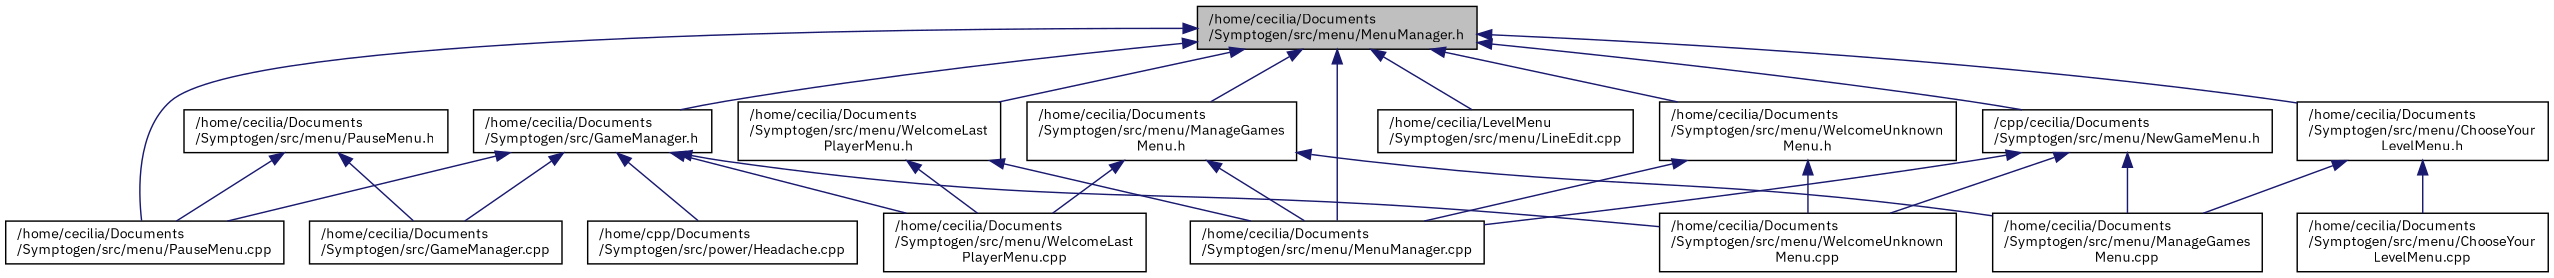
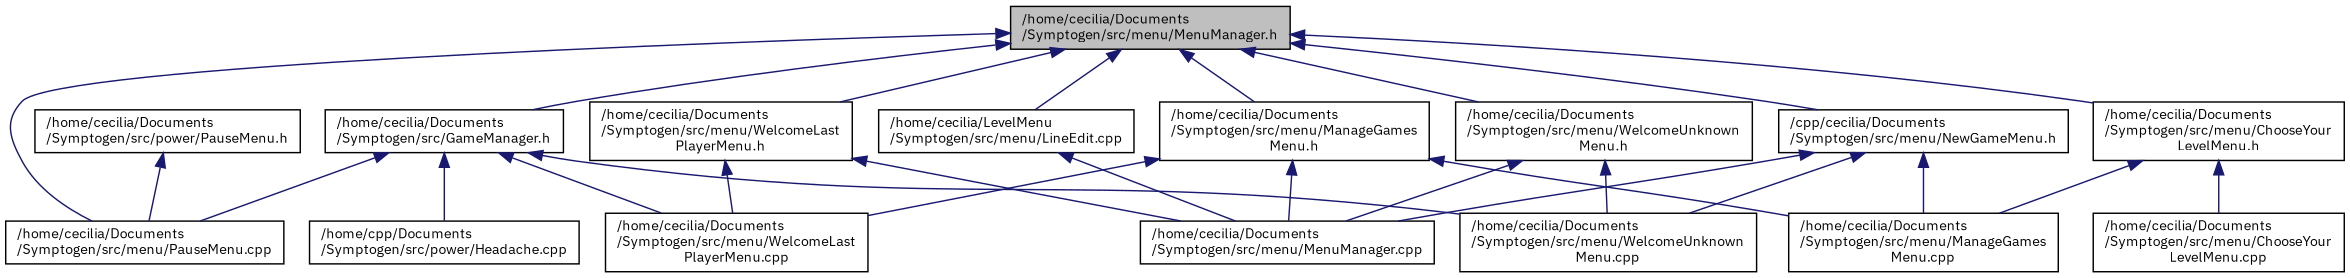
(316, 131) -> (168, 131)
(1337, 142) -> (1133, 182)
(436, 242) -> none
